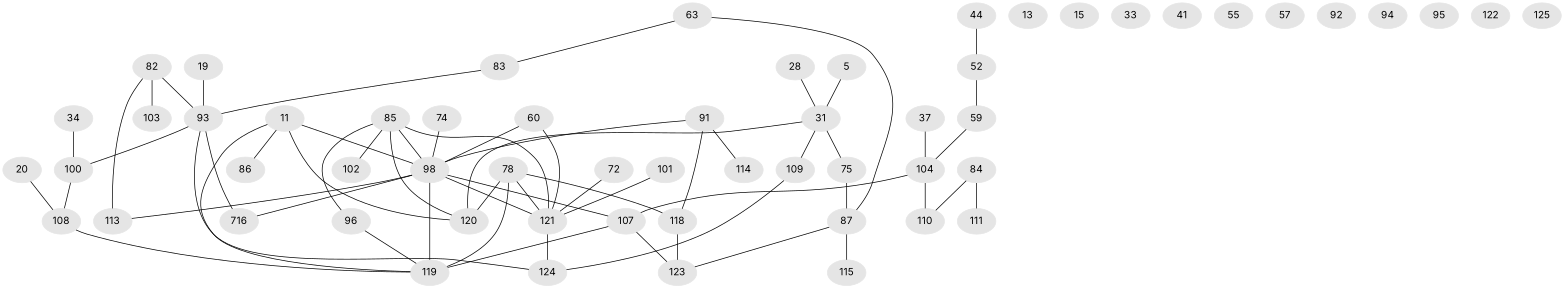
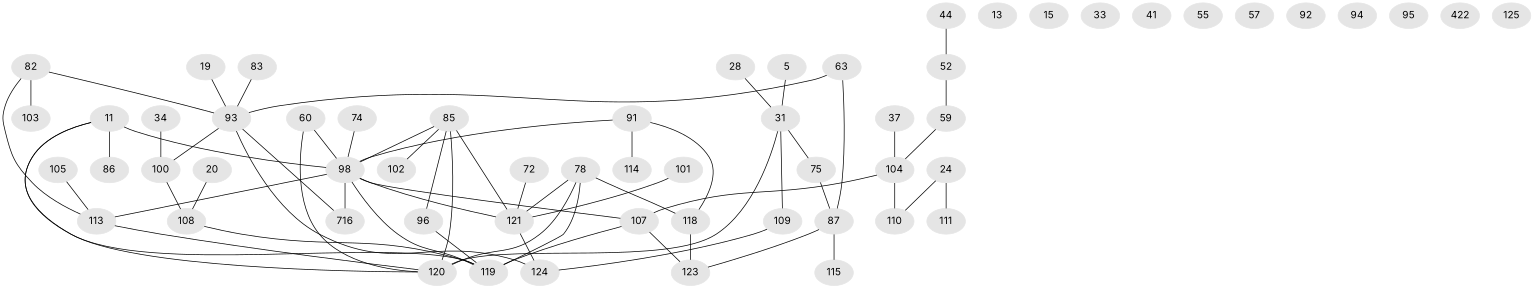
(1491, 16) -> (1460, 16)
(596, 41) -> (538, 99)
(559, 168) -> (311, 221)
none -> (58, 170)
(977, 170) -> (946, 170)
none -> (266, 250)
